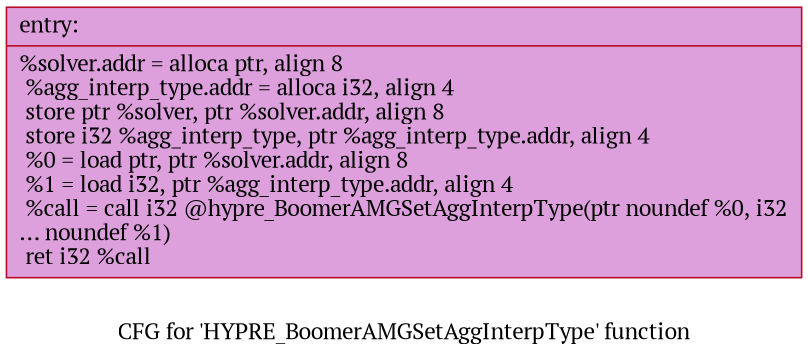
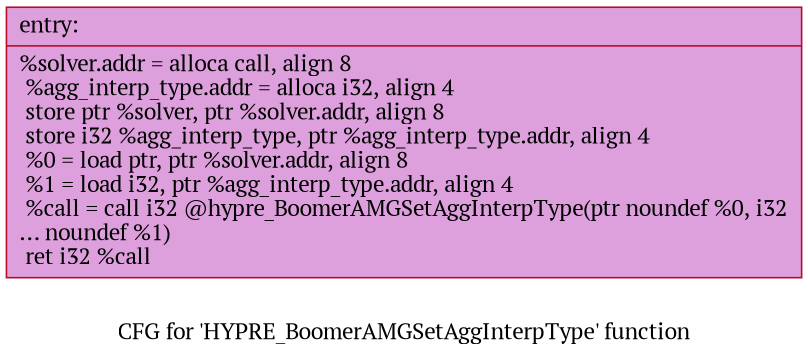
(182, 64) -> (186, 64)
